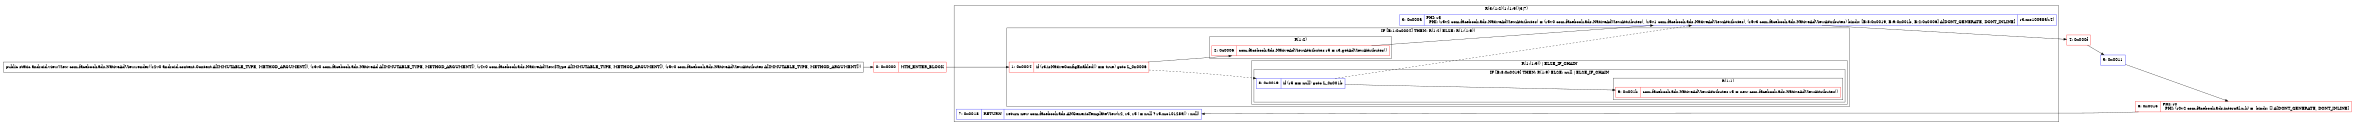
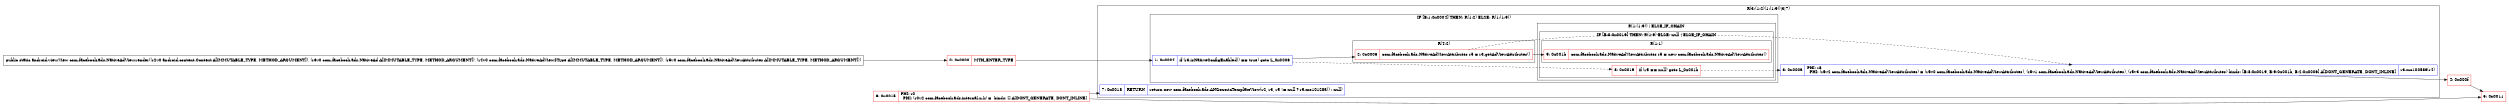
(1511, 36) -> (1769, 37)
(1301, 40) -> (1444, 44)
(2113, 60) -> (2494, 97)
(922, 67) -> (994, 60)
(1079, 67) -> (1222, 60)
(2175, 82) -> (1784, 103)
(1301, 83) -> (1656, 70)
(1479, 87) -> (1537, 55)
